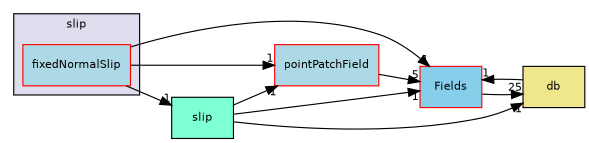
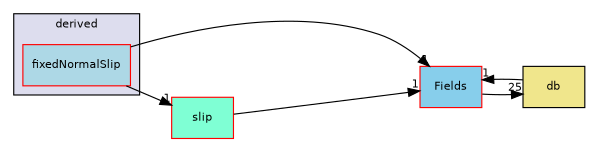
(77, 25) -> (77, 25)
(327, 65) -> none
(203, 118) -> (203, 118)
(374, 129) -> none
